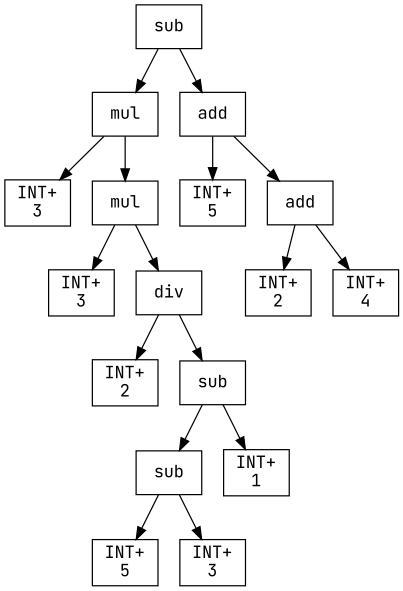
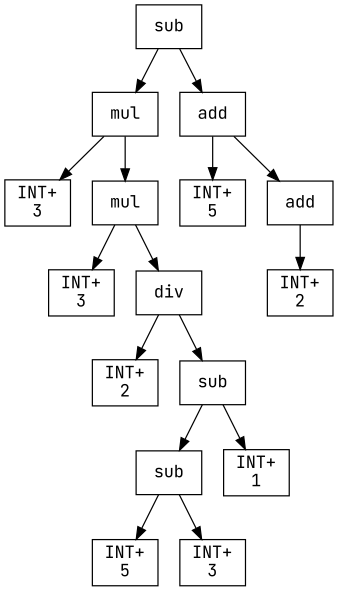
(366, 293) -> none
